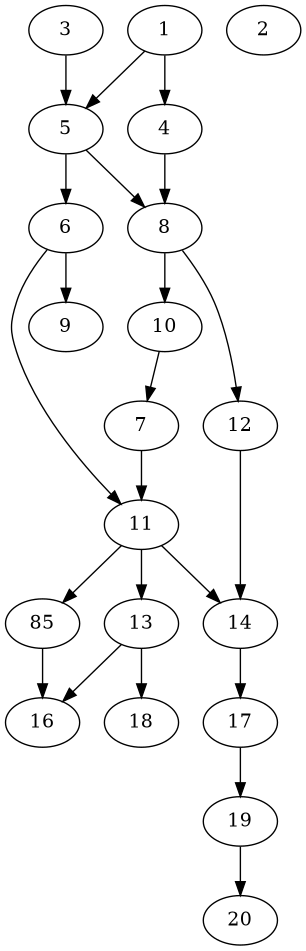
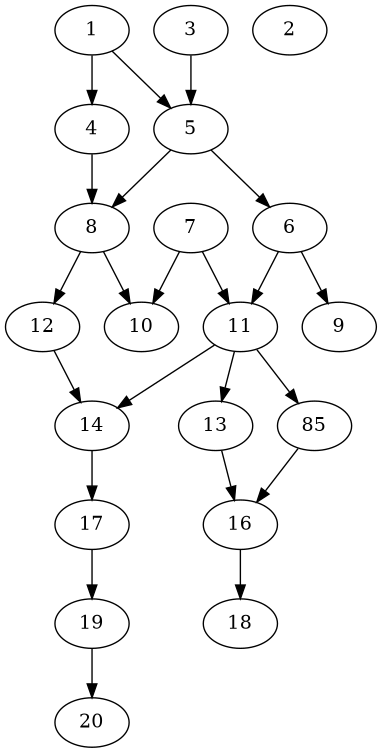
(155, 369) -> (169, 271)
(141, 666) -> (240, 567)
